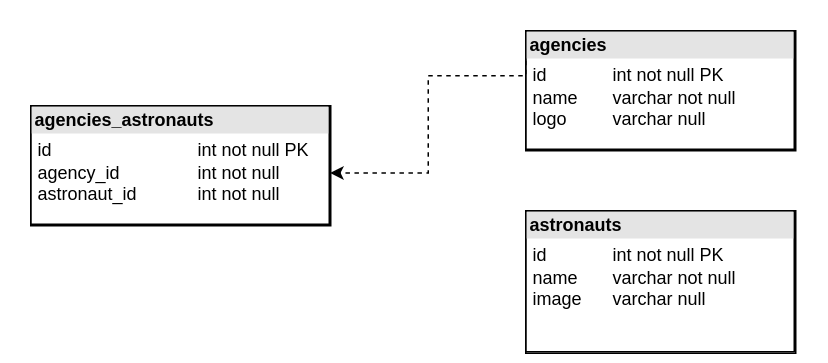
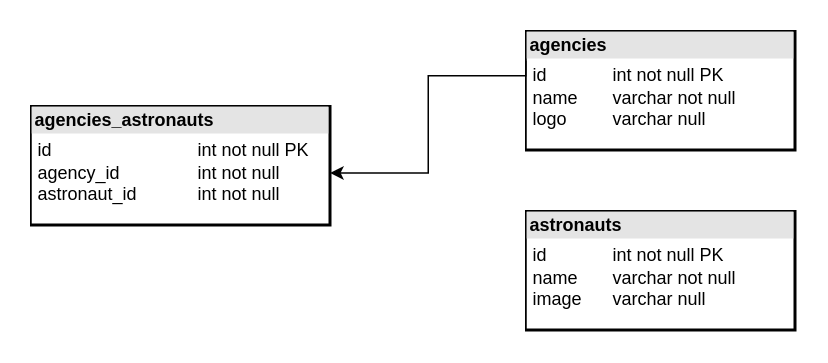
(428, 117) -> (428, 117)
(661, 282) -> (661, 271)
